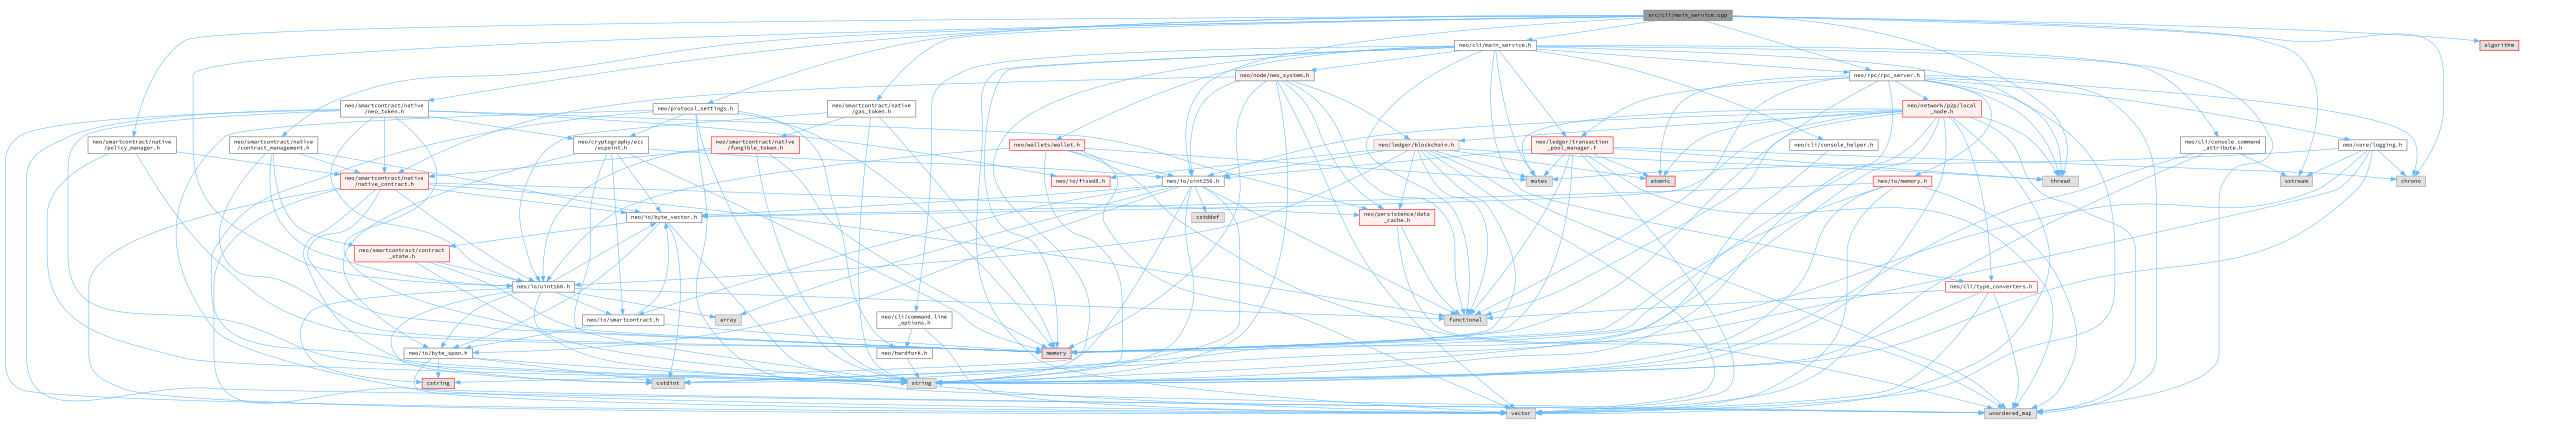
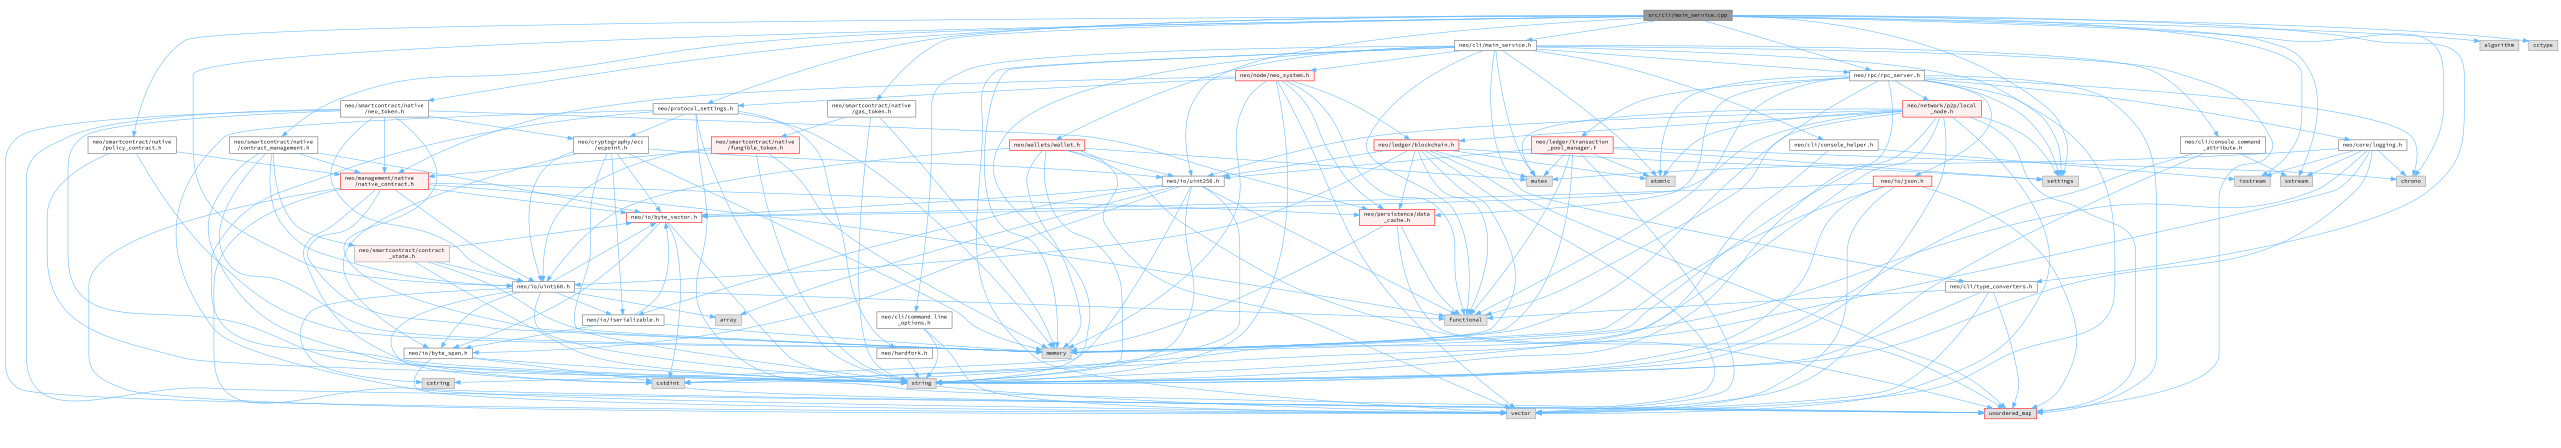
(2499, 46) -> (2499, 46)
none -> (2543, 46)
(1275, 76) -> (1275, 76)
(1531, 92) -> (1581, 107)
(1197, 115) -> (990, 91)
(617, 130) -> (530, 208)
(132, 145) -> (132, 145)
(1416, 145) -> (1416, 145)
(385, 181) -> (385, 181)
(1081, 181) -> none
(1661, 181) -> (1661, 181)
(1903, 181) -> (1903, 181)
(2061, 181) -> (2061, 181)
none -> (2253, 181)
(1982, 193) -> (2371, 41)
none -> (1664, 195)
(1884, 208) -> (1332, 406)
(664, 217) -> (664, 217)
(1208, 217) -> none
(541, 234) -> (538, 235)
none -> (1054, 241)
(402, 254) -> (402, 254)
(1991, 287) -> (1991, 287)
none -> (1250, 293)
(623, 320) -> (623, 320)
(910, 336) -> (938, 352)
none -> (332, 346)
(1057, 353) -> (1057, 353)
(438, 366) -> none
(438, 383) -> (438, 383)
(2011, 414) -> (2011, 414)
